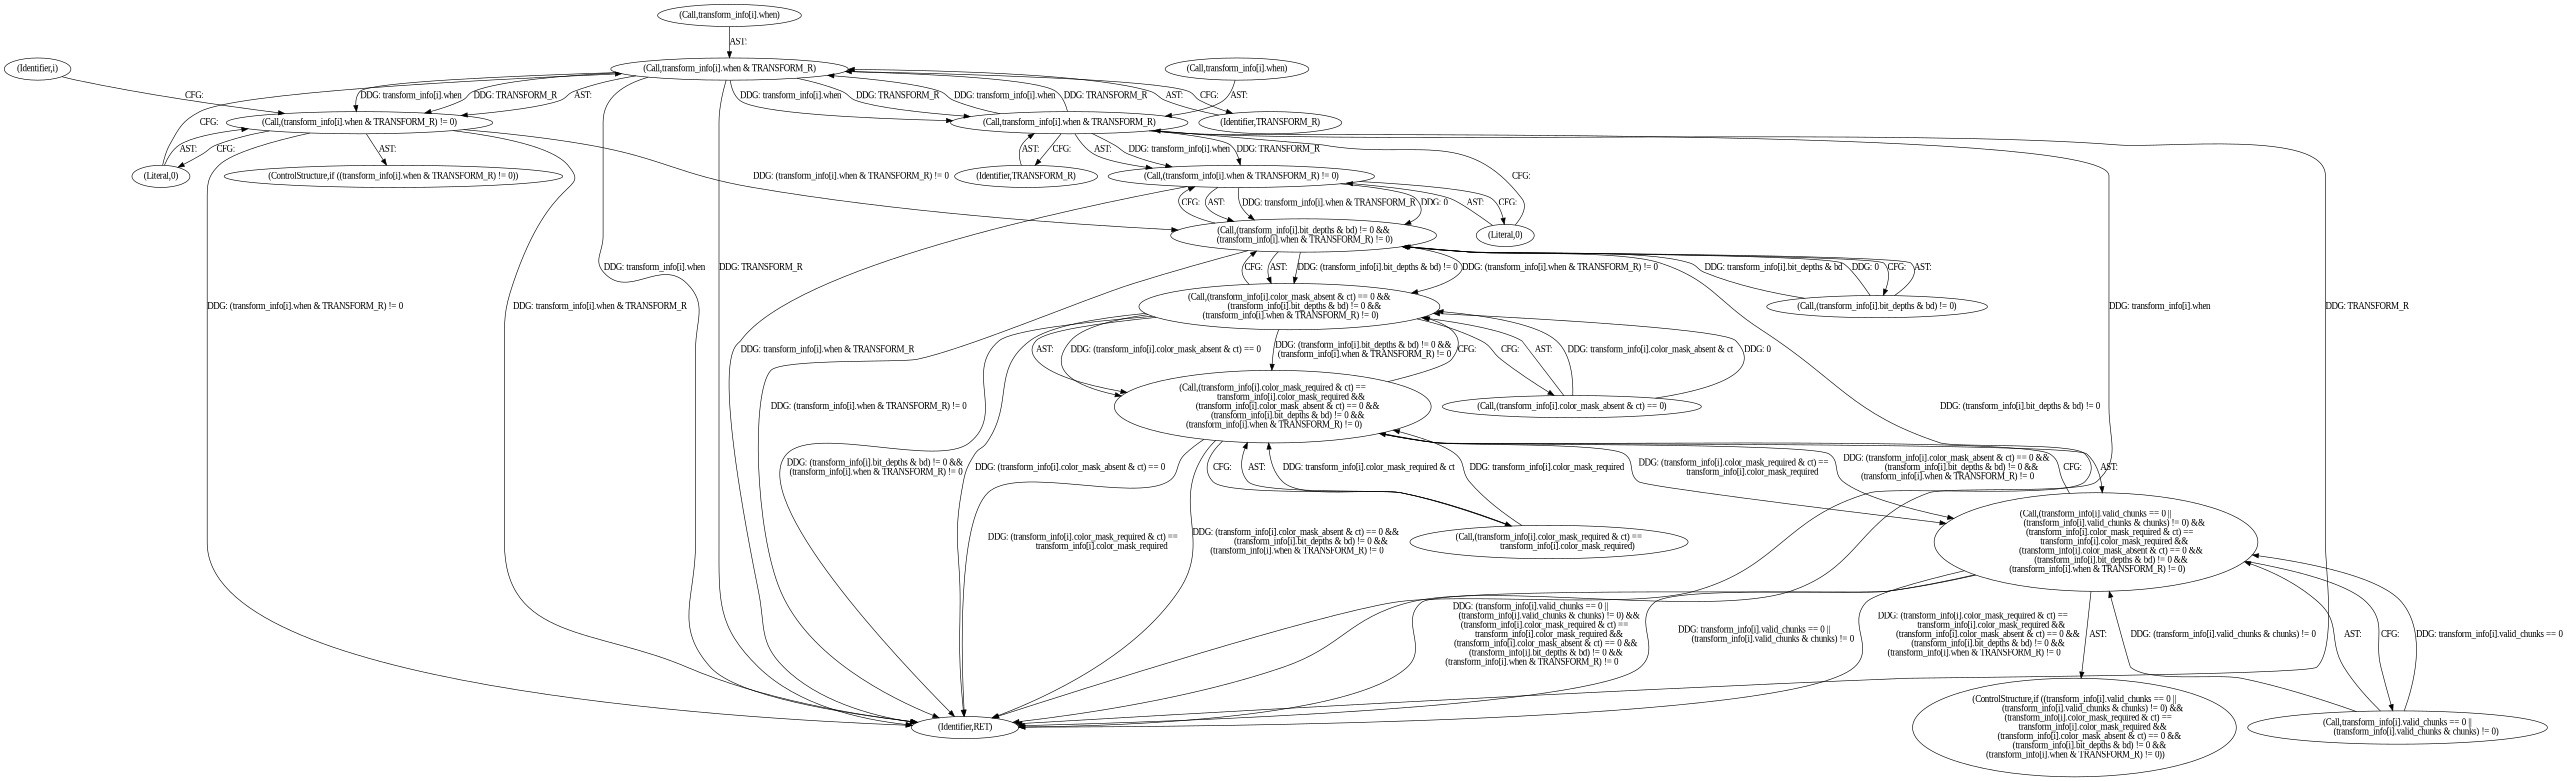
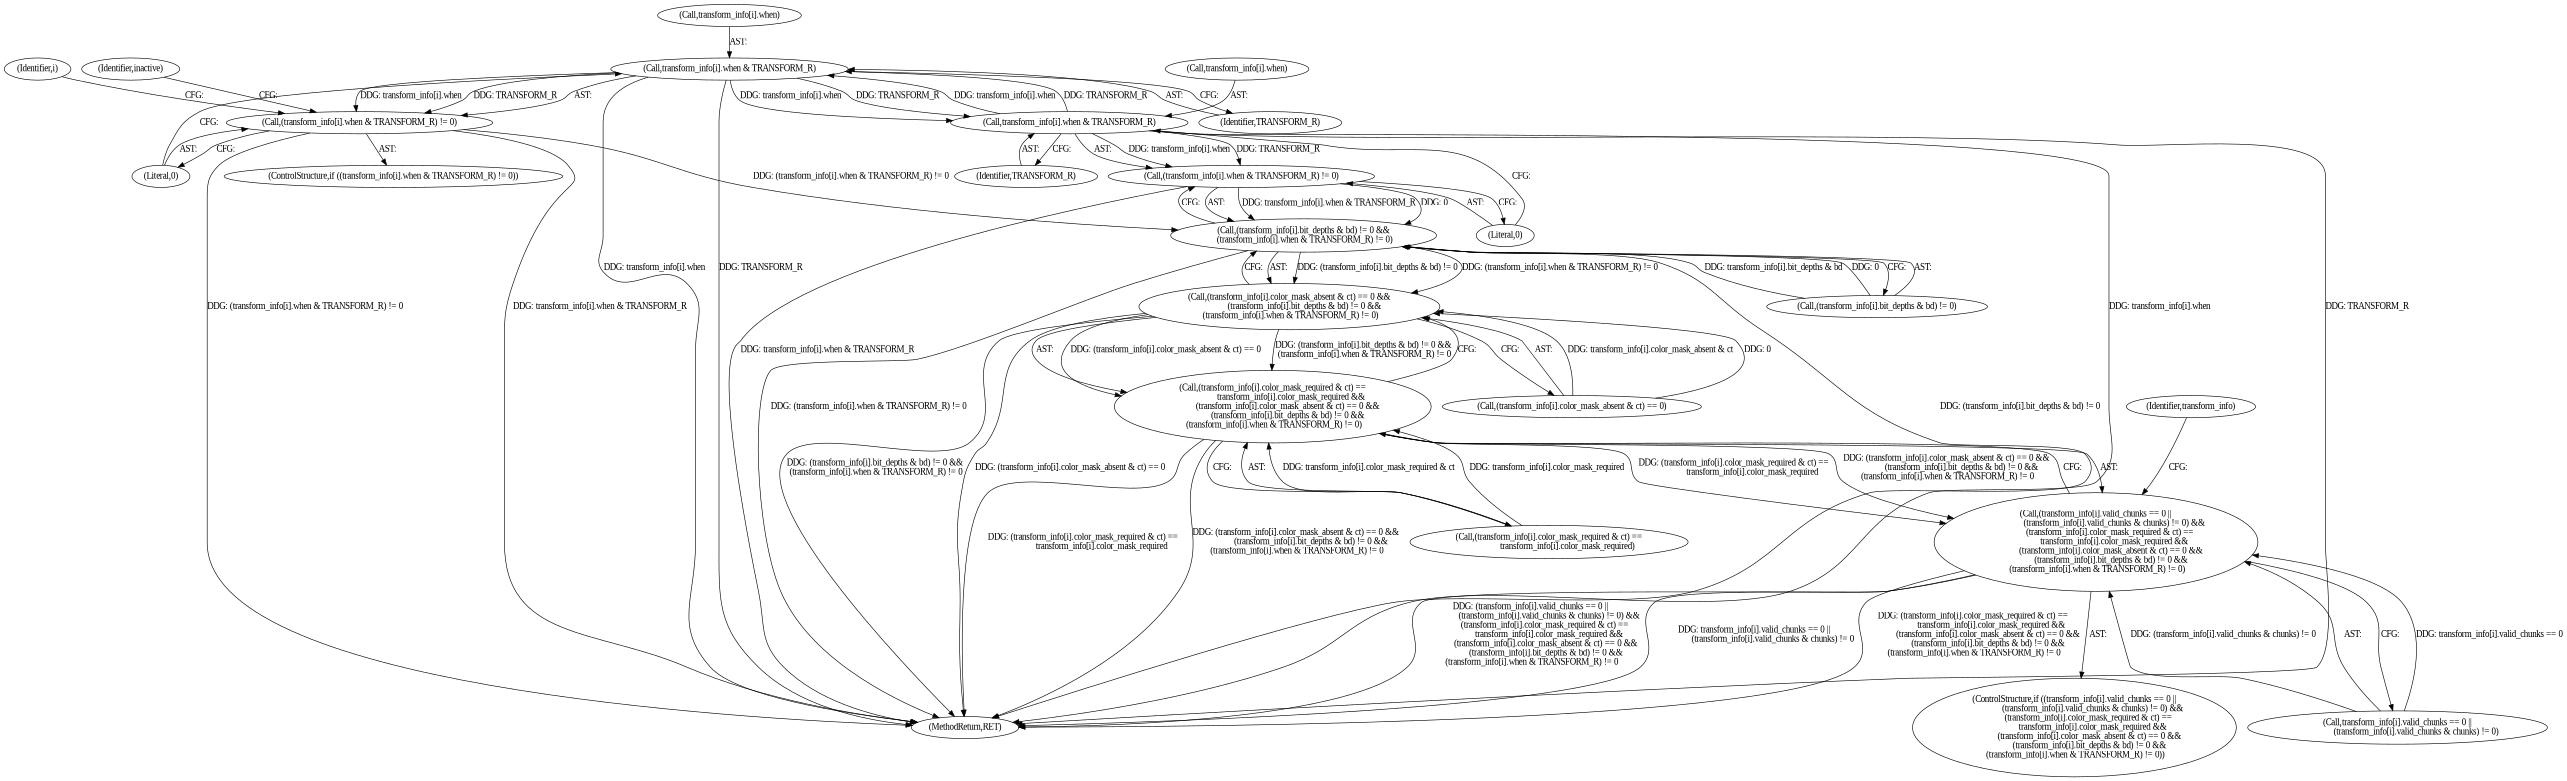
none -> (131, 69)
none -> (2191, 407)
(965, 728) -> (965, 728)
